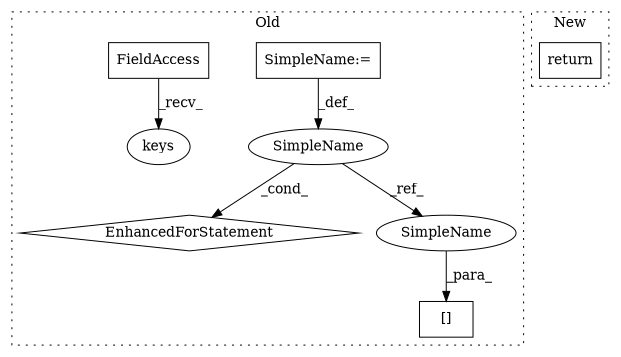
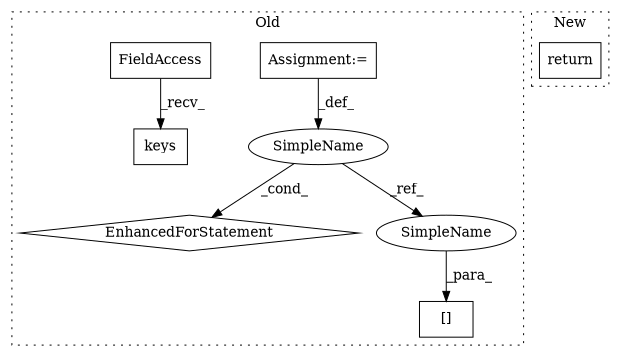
(318, 60) -> (318, 60)
(159, 147) -> (161, 147)
